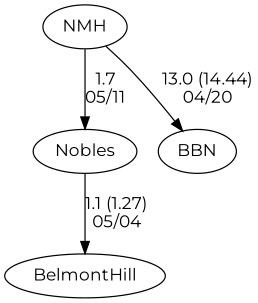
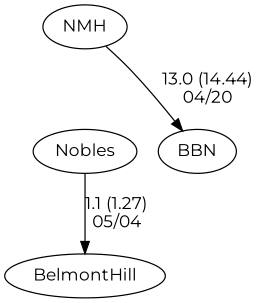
(85, 83) -> none
